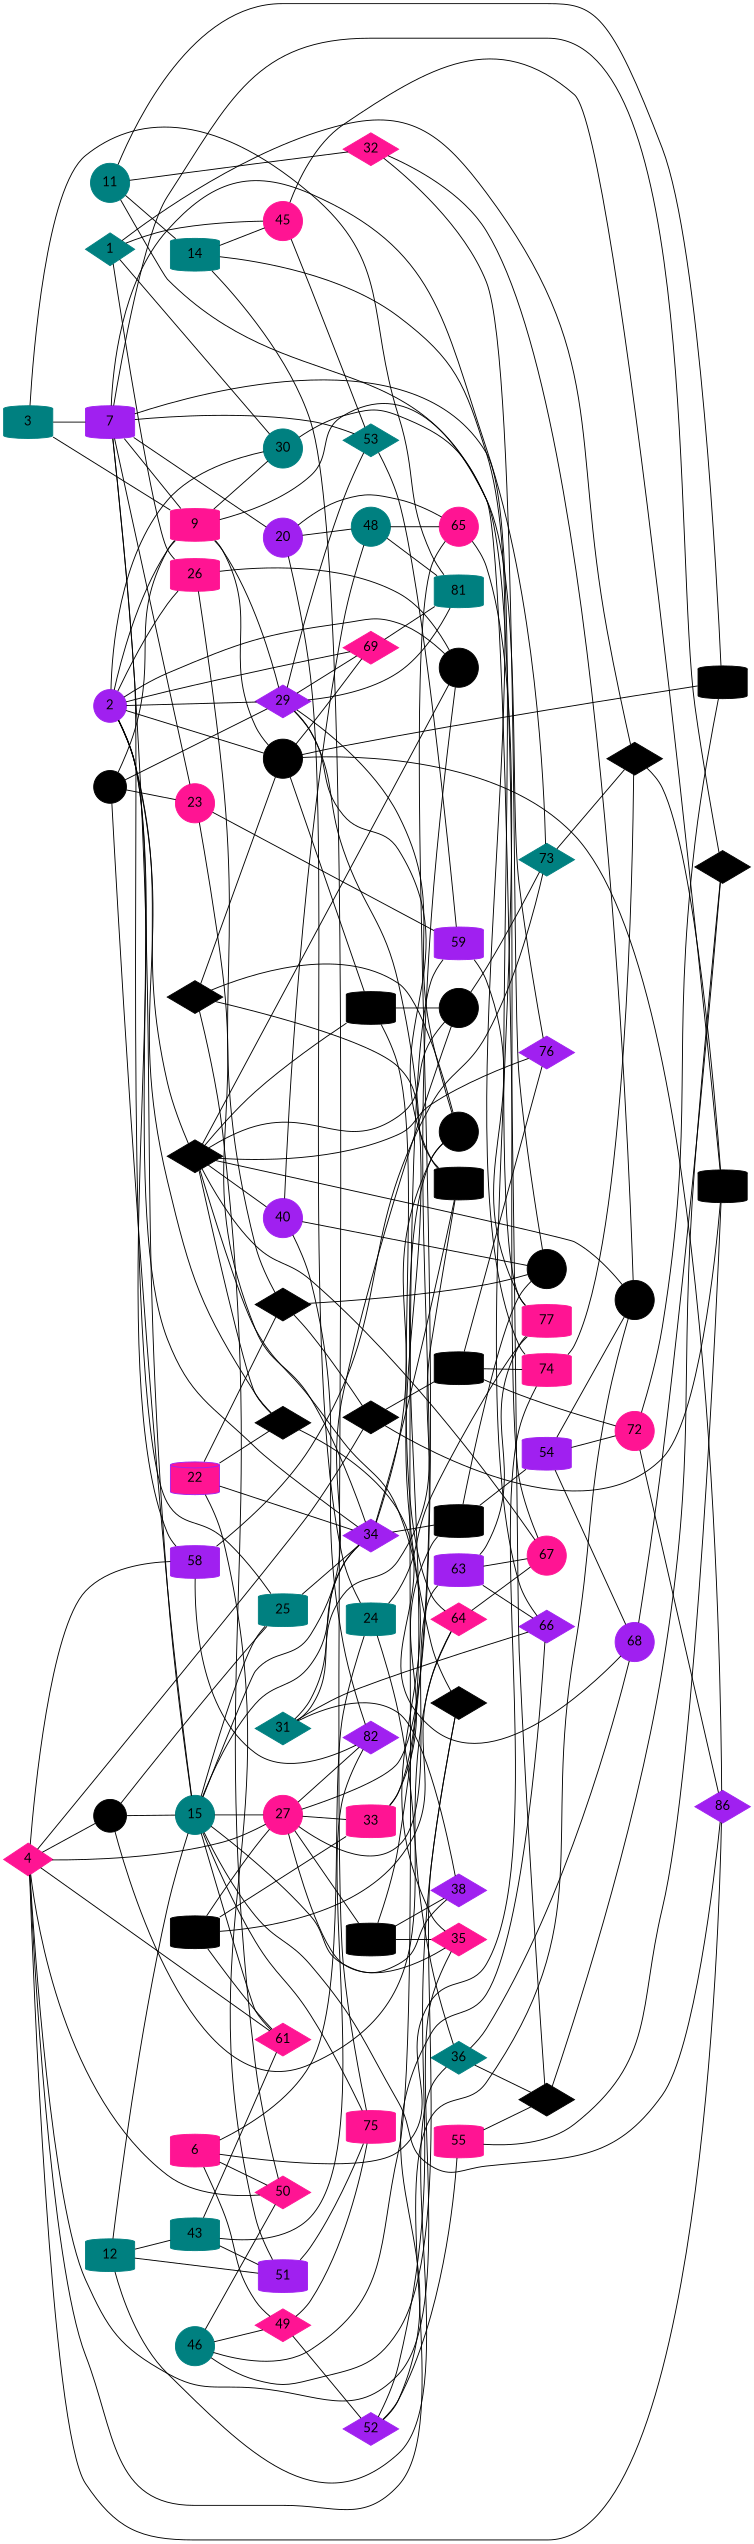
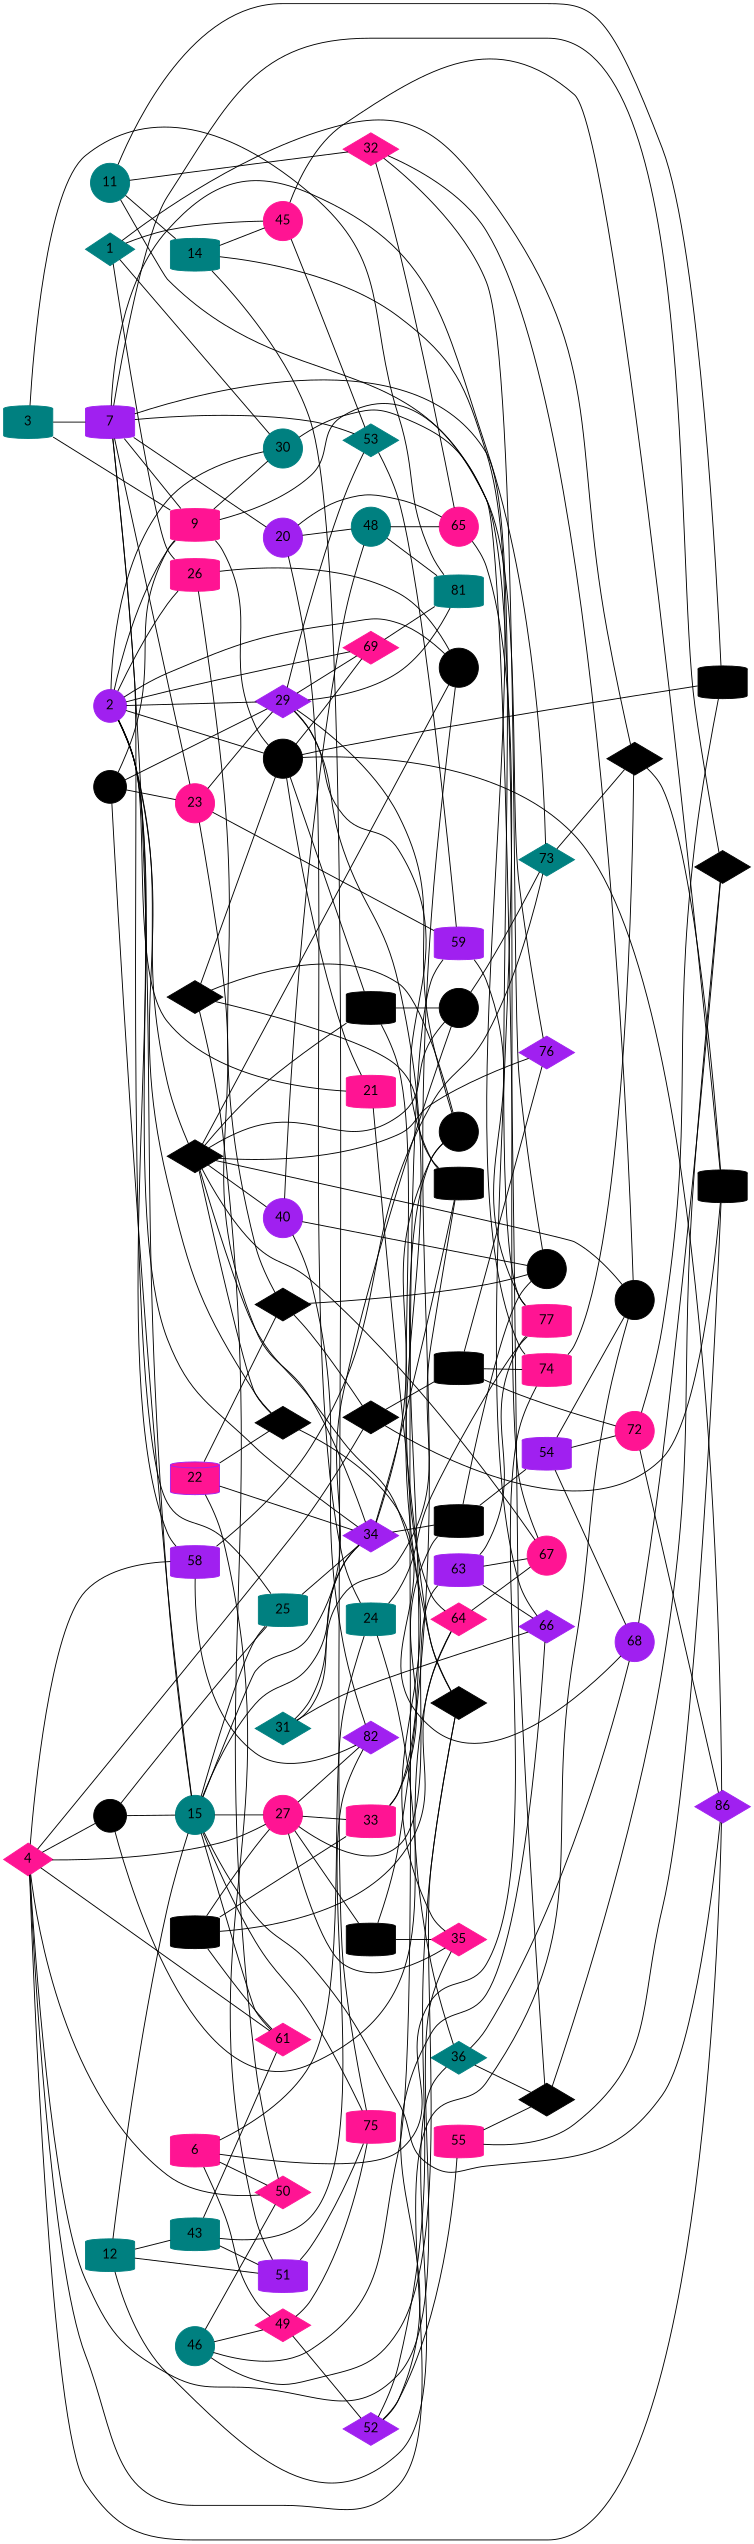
(254, 611) -> (238, 752)
none -> (371, 1092)
(428, 1205) -> (420, 343)
(459, 1890) -> none
